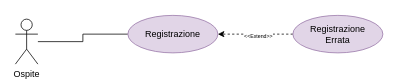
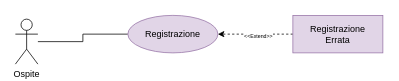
(338, 34) -> (338, 34)
